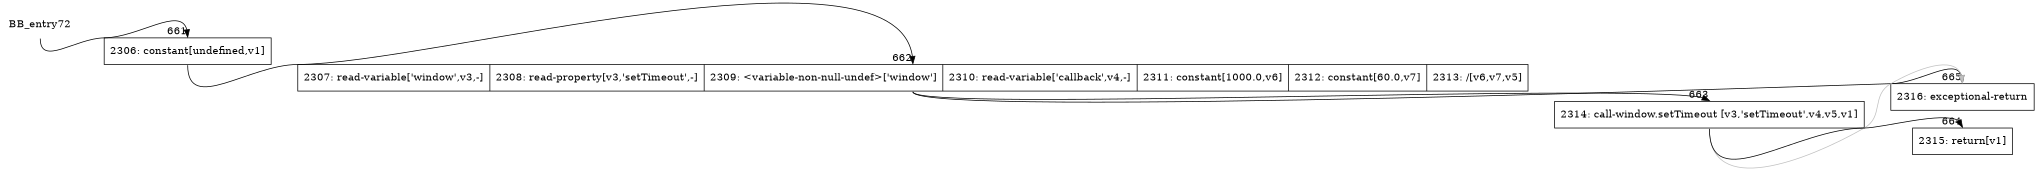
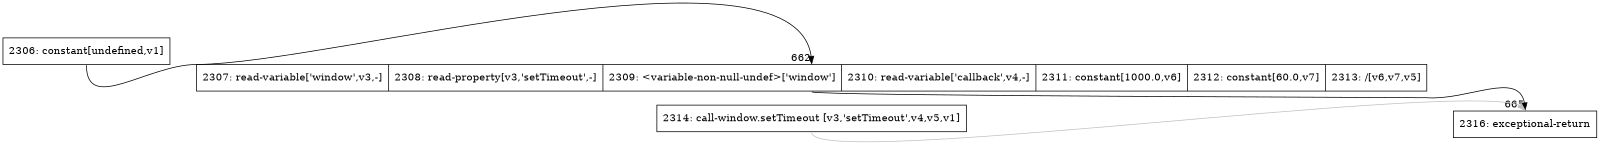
(40, 25) -> none
(1308, 96) -> none
(1962, 141) -> none
